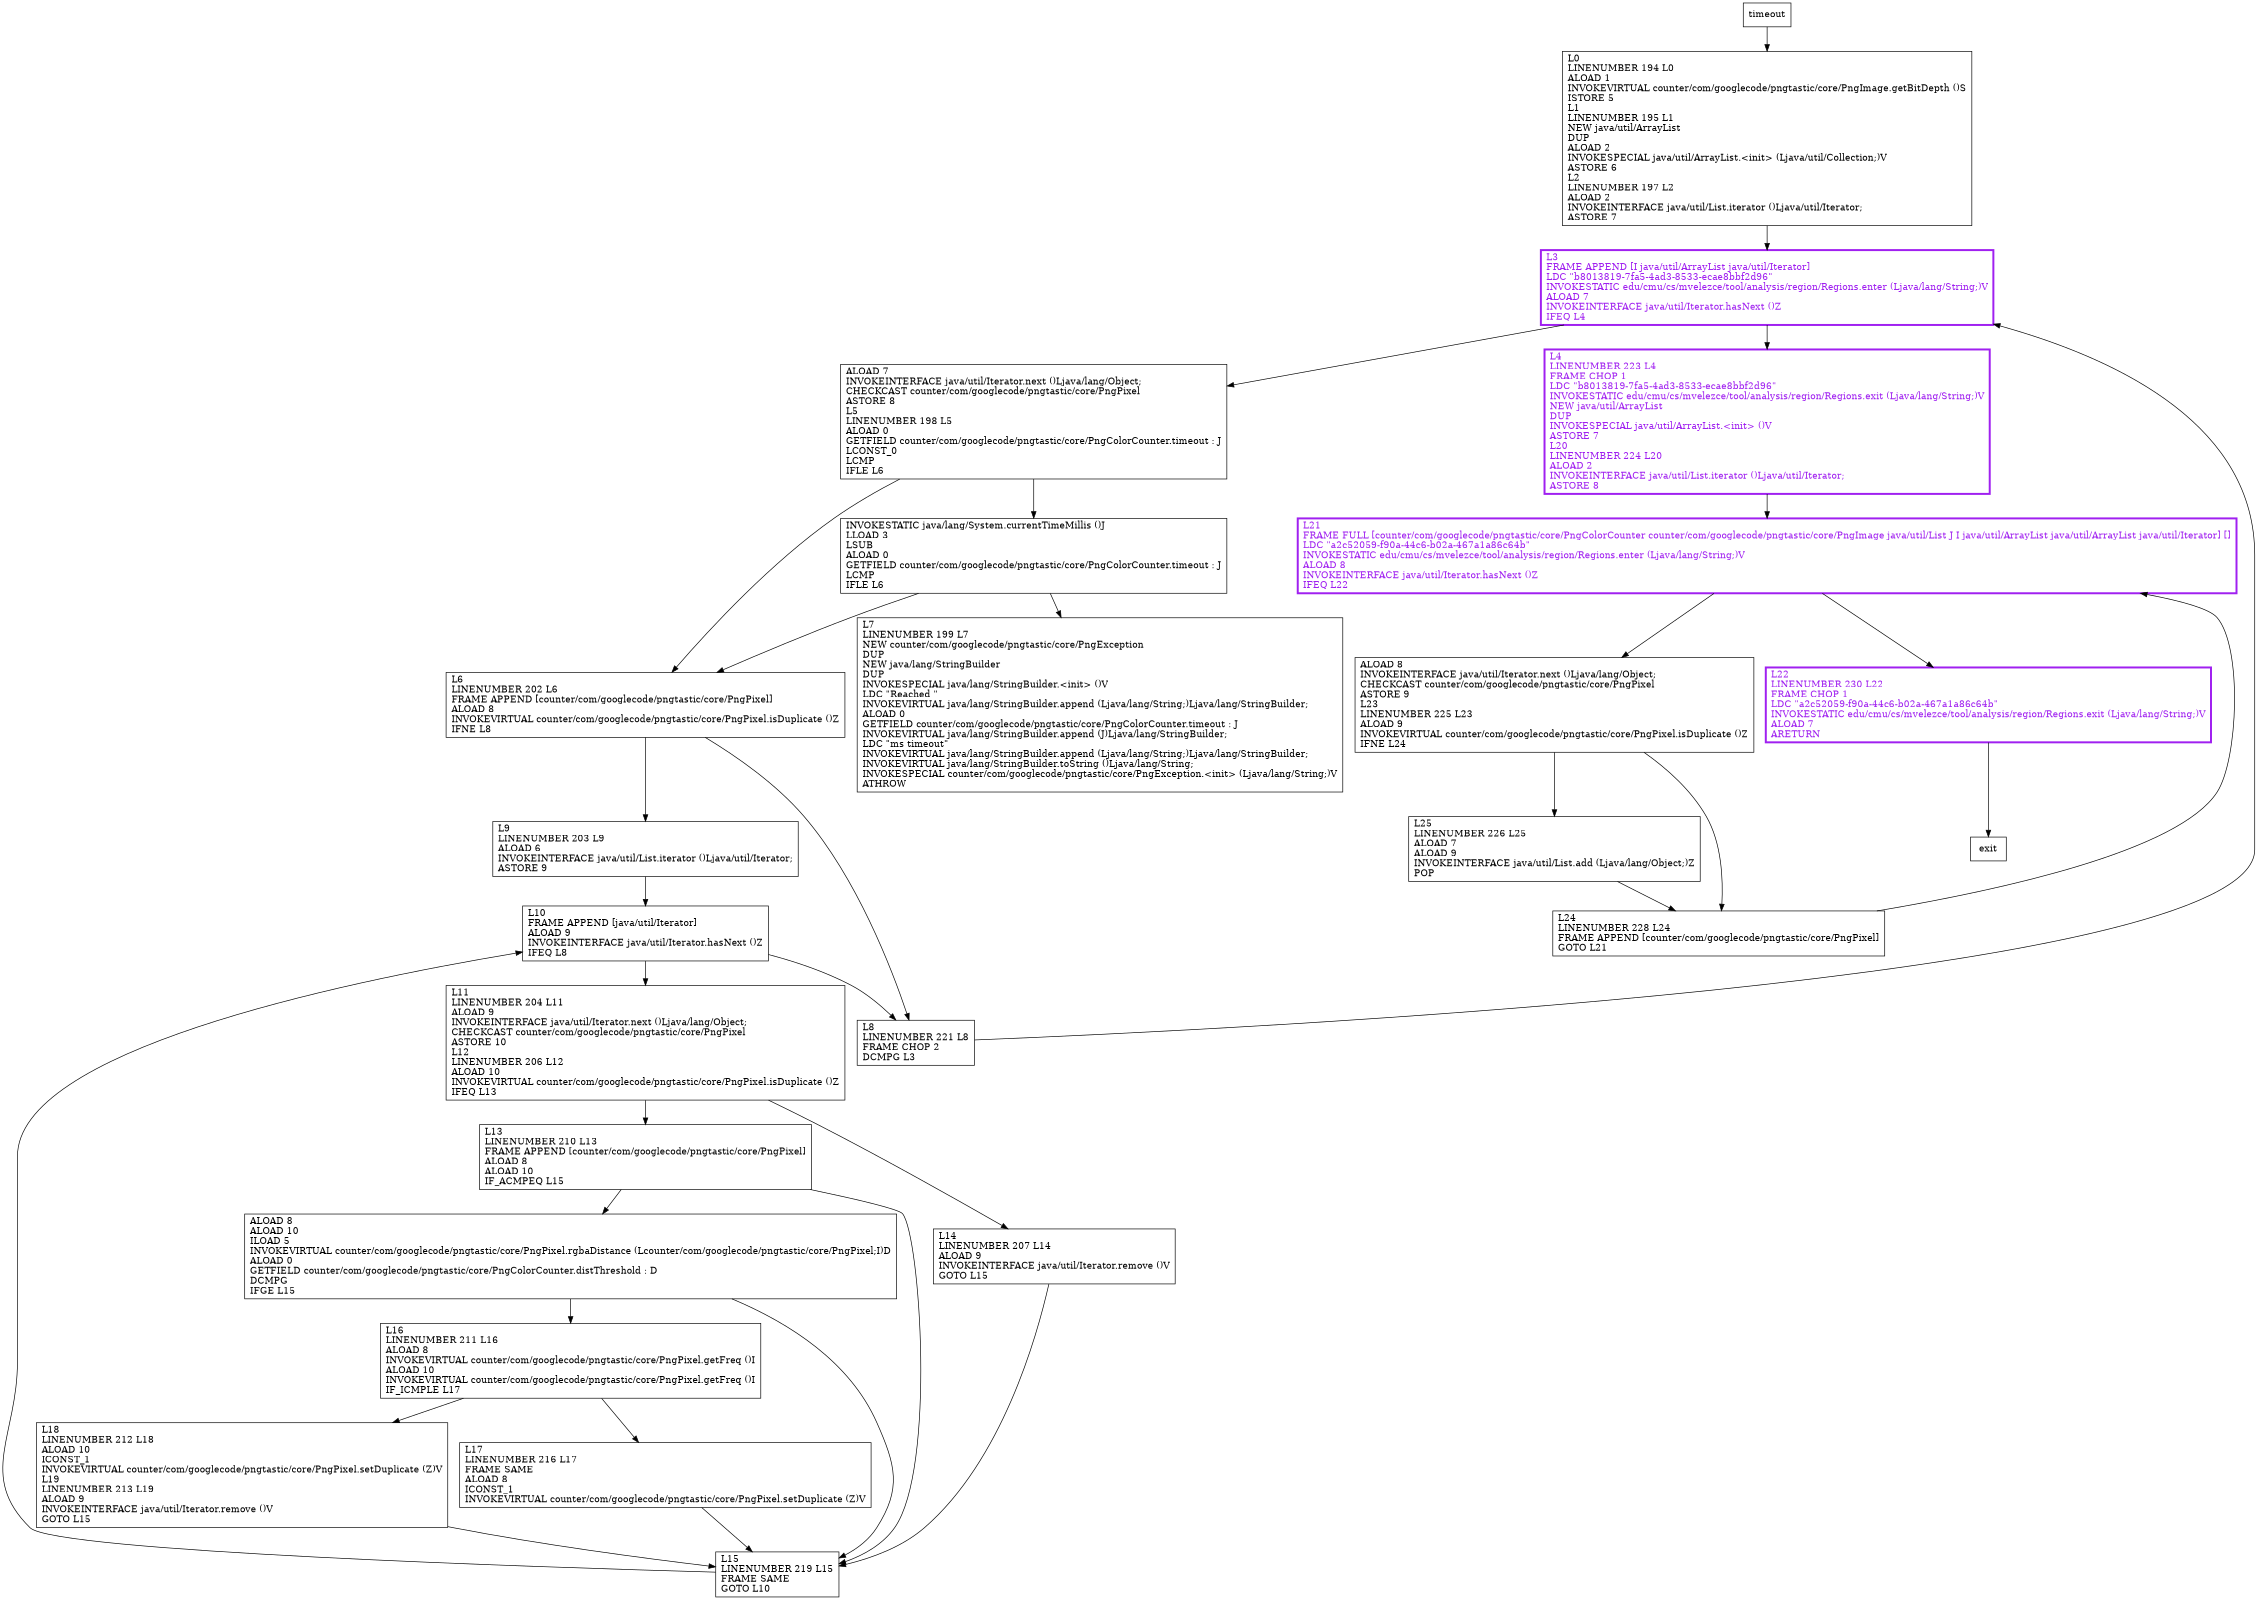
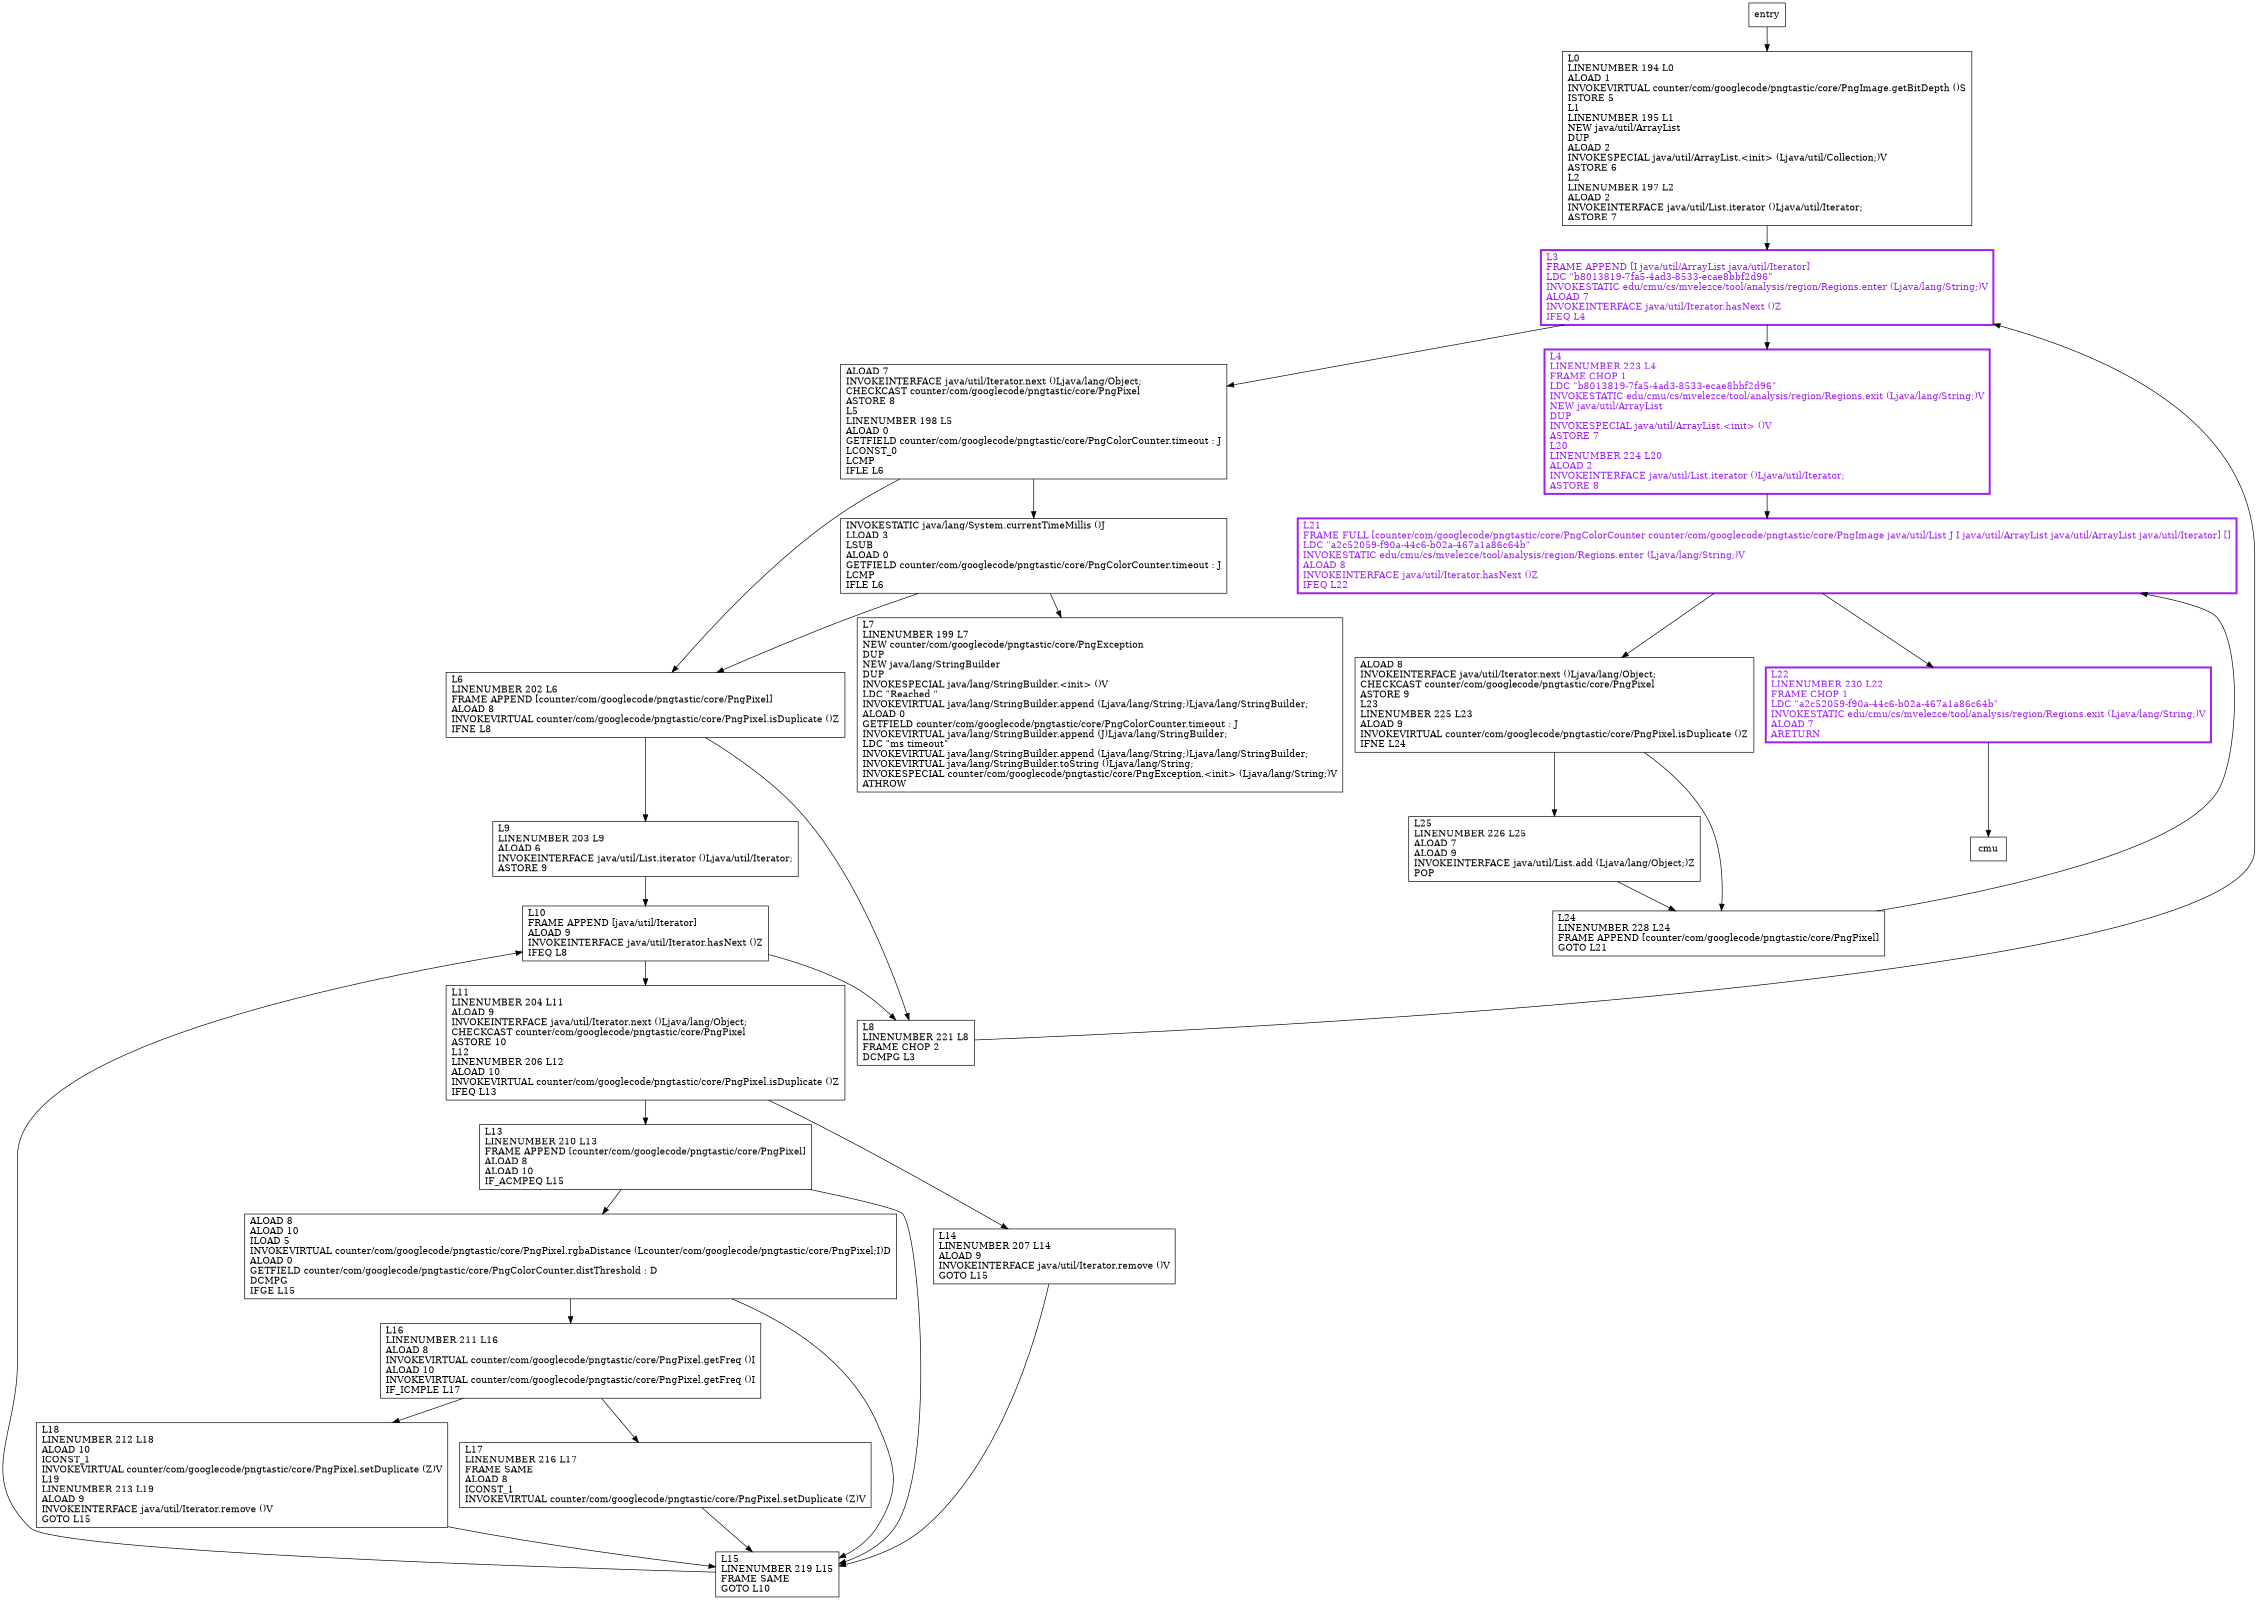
(1767, 15) -> (1767, 15)
(1988, 849) -> (1988, 849)
